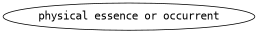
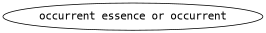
(129, 17) -> (133, 17)
